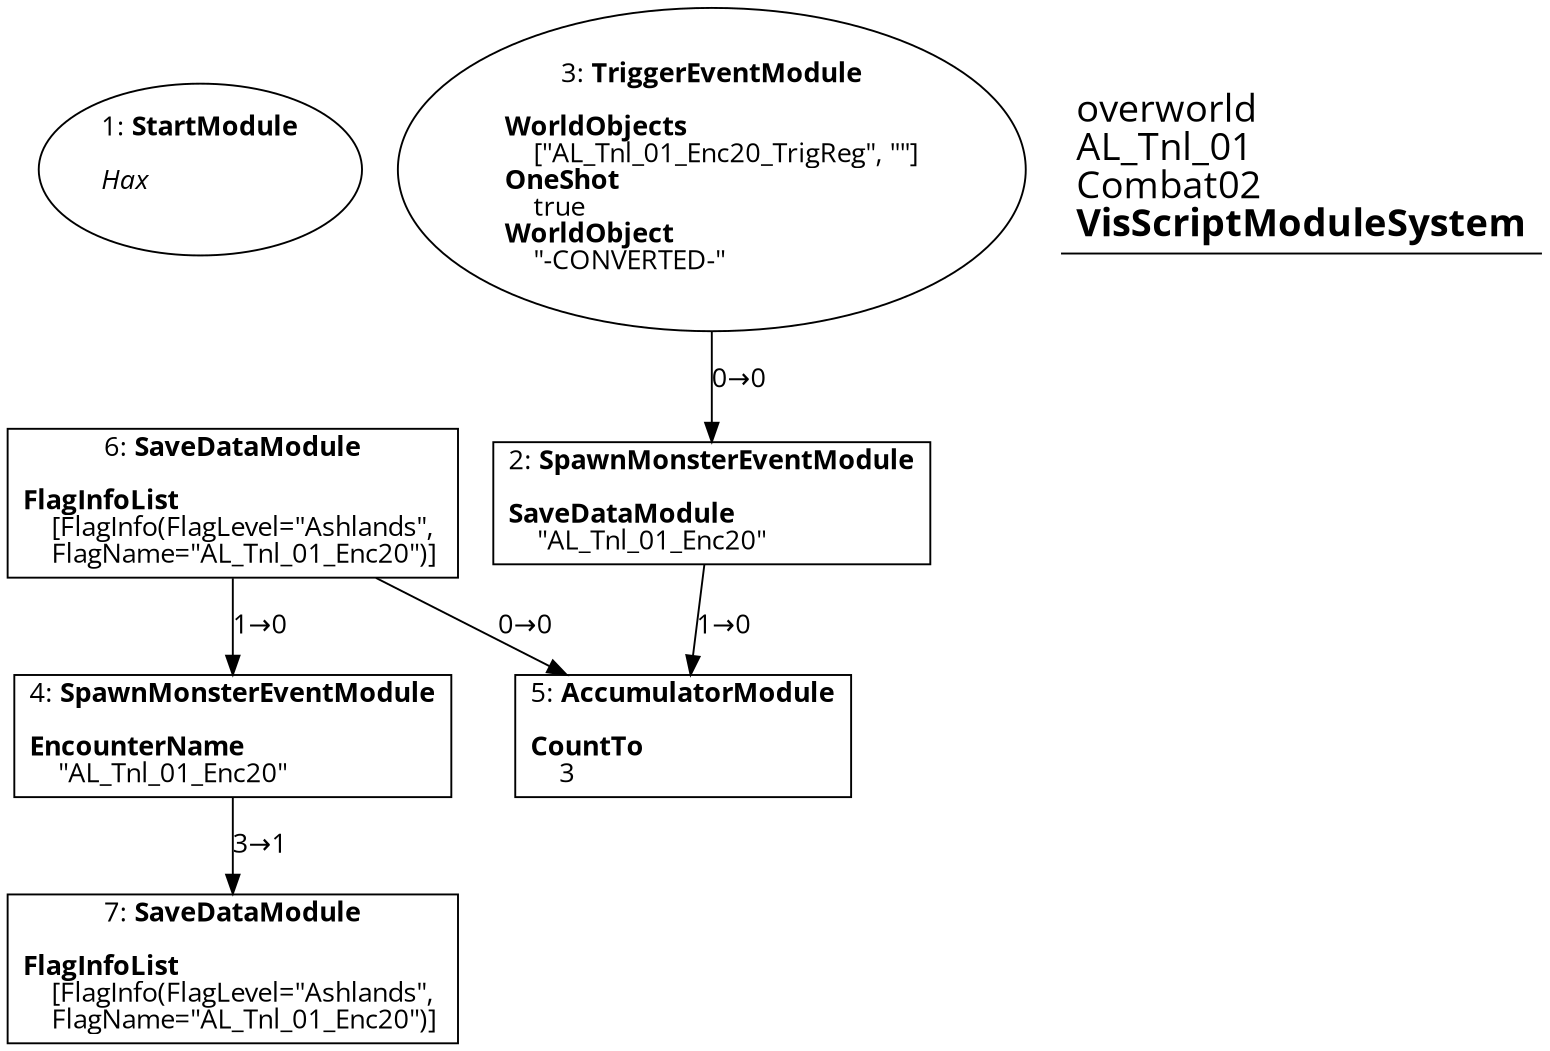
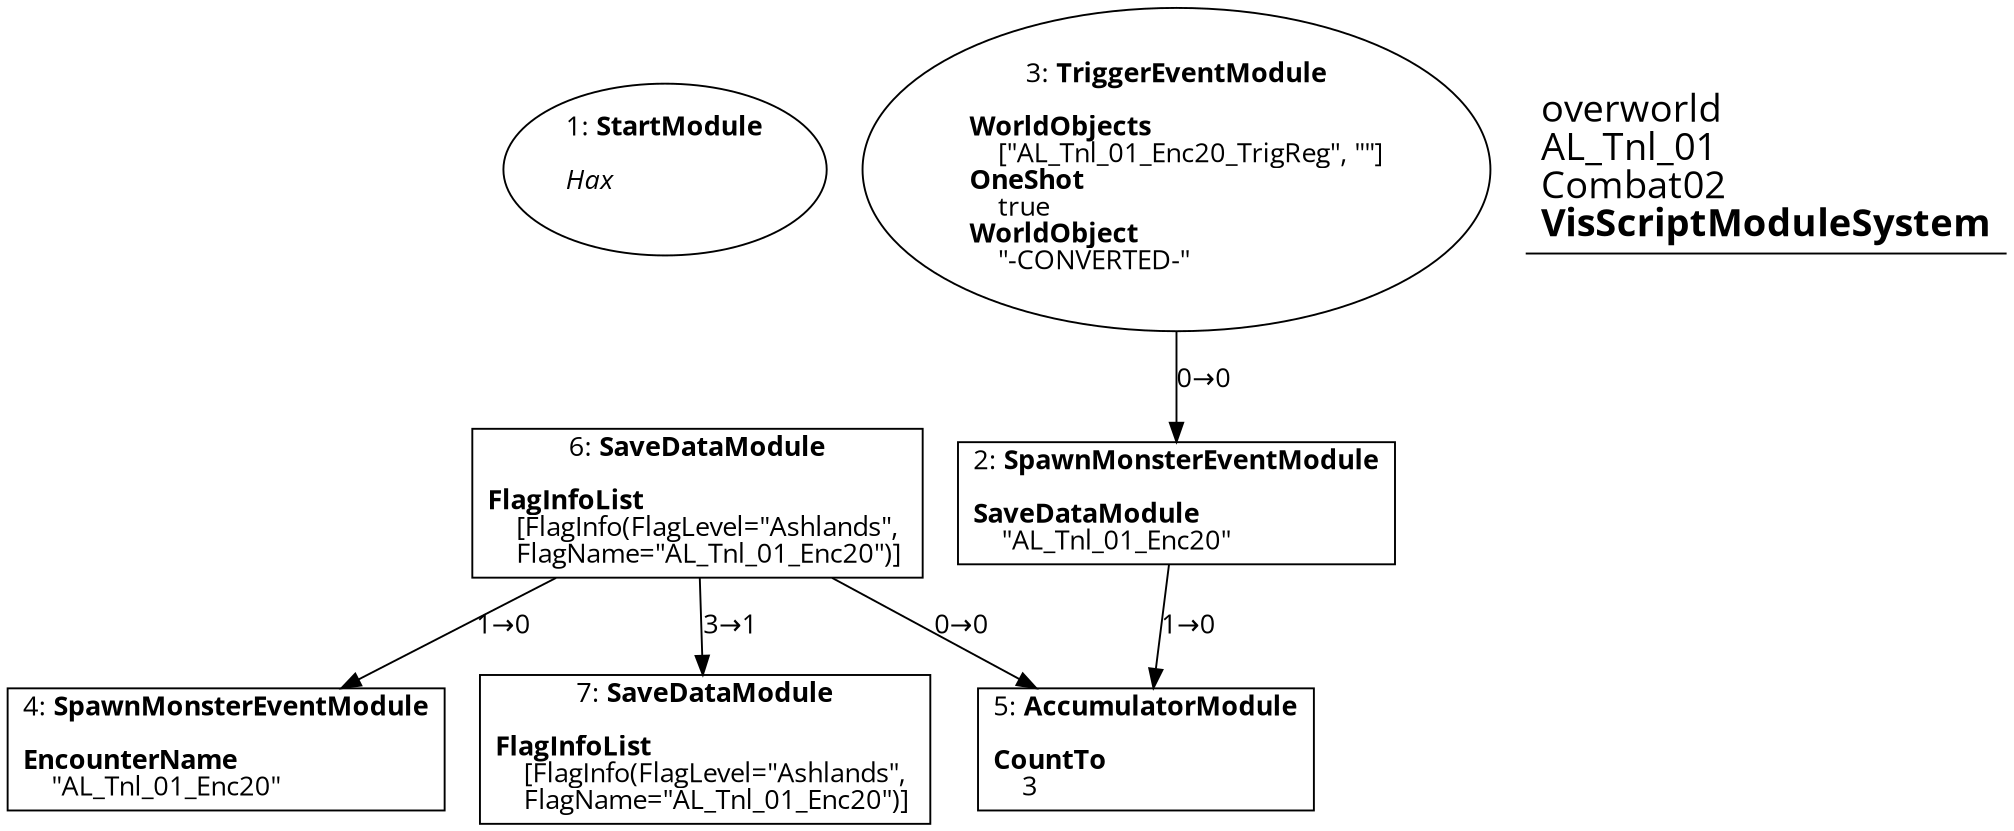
(233, 836) -> (701, 617)
